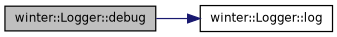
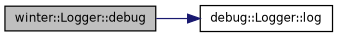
(266, 19) -> (266, 19)
